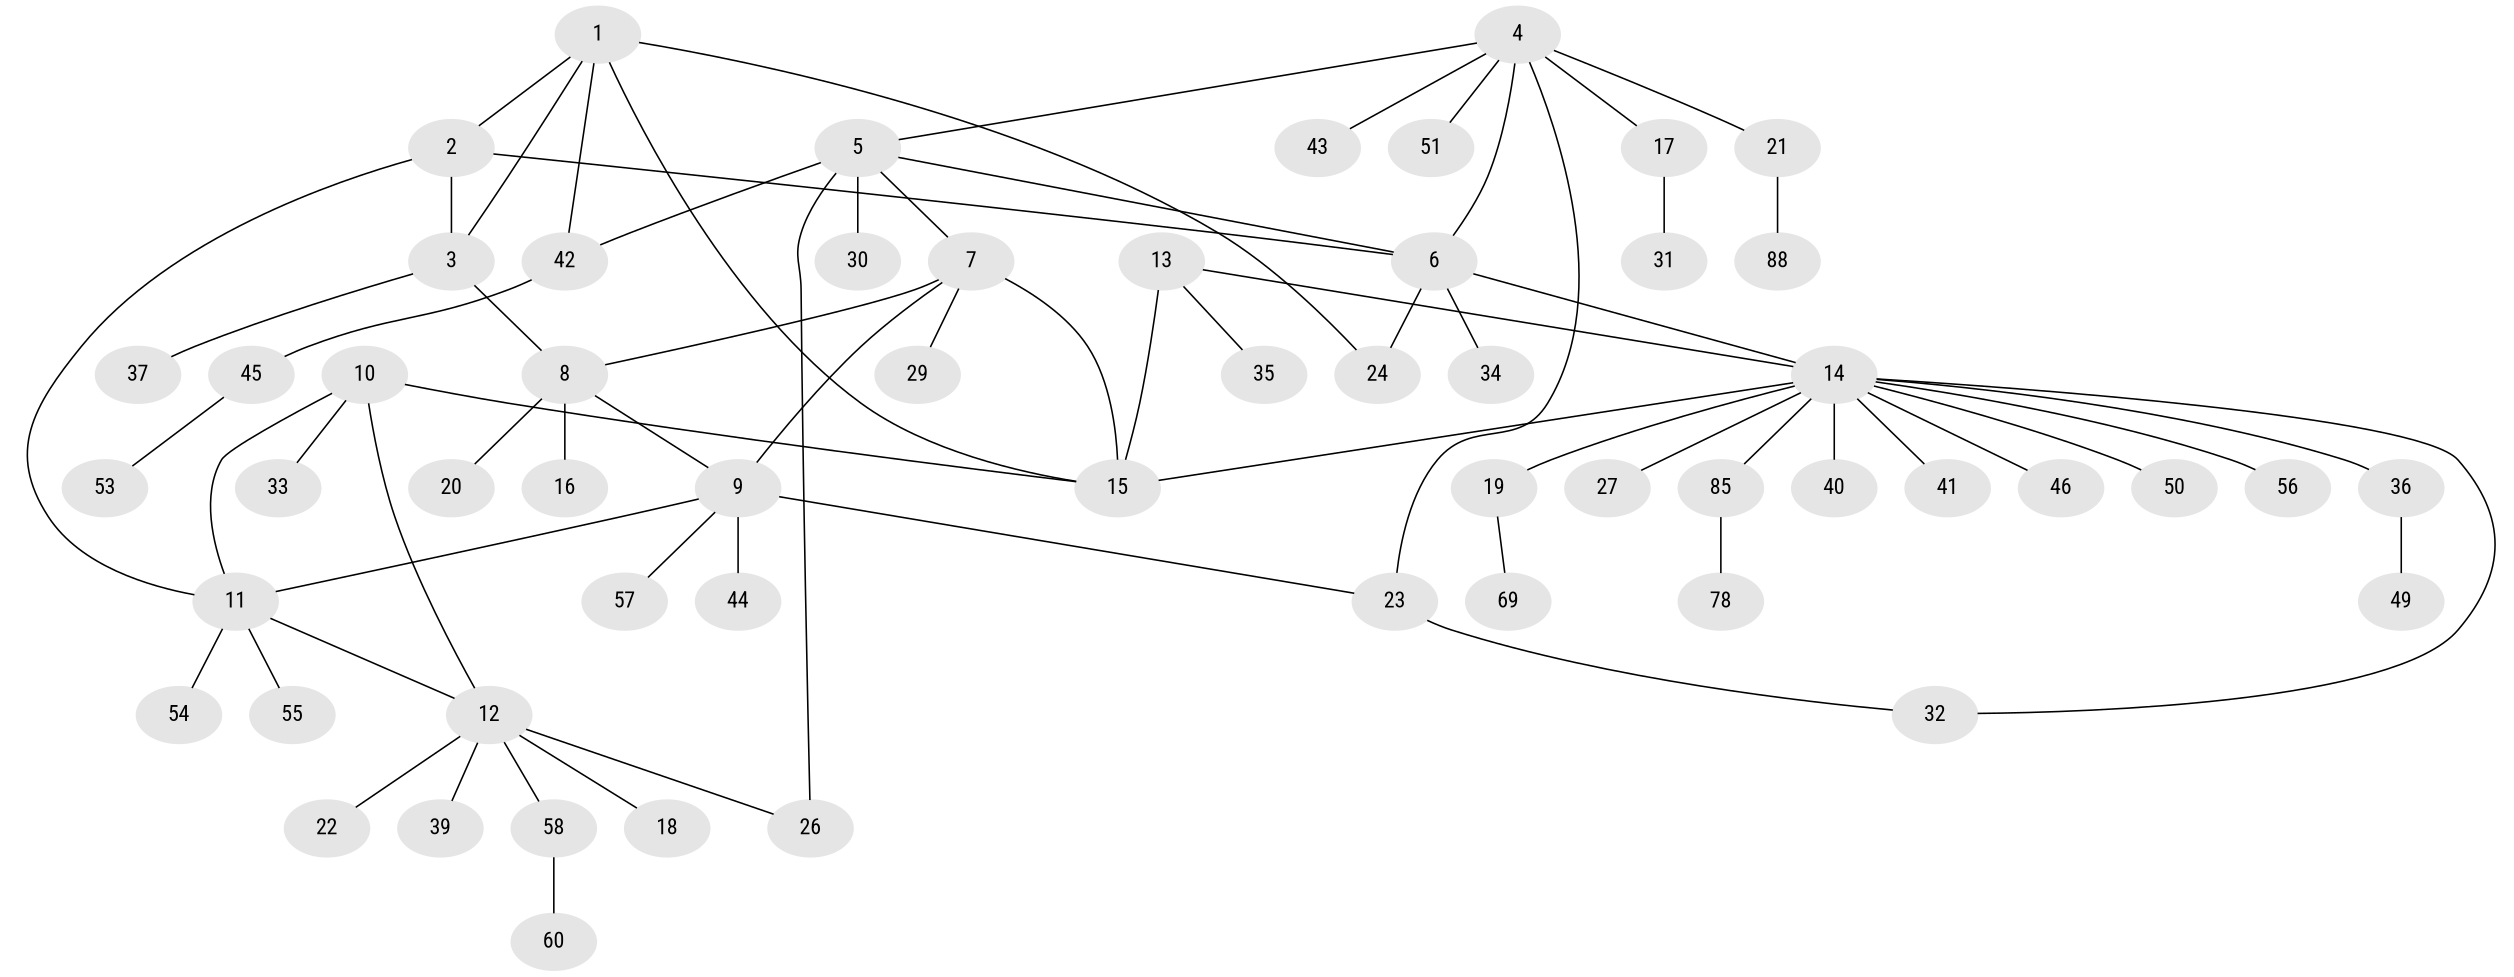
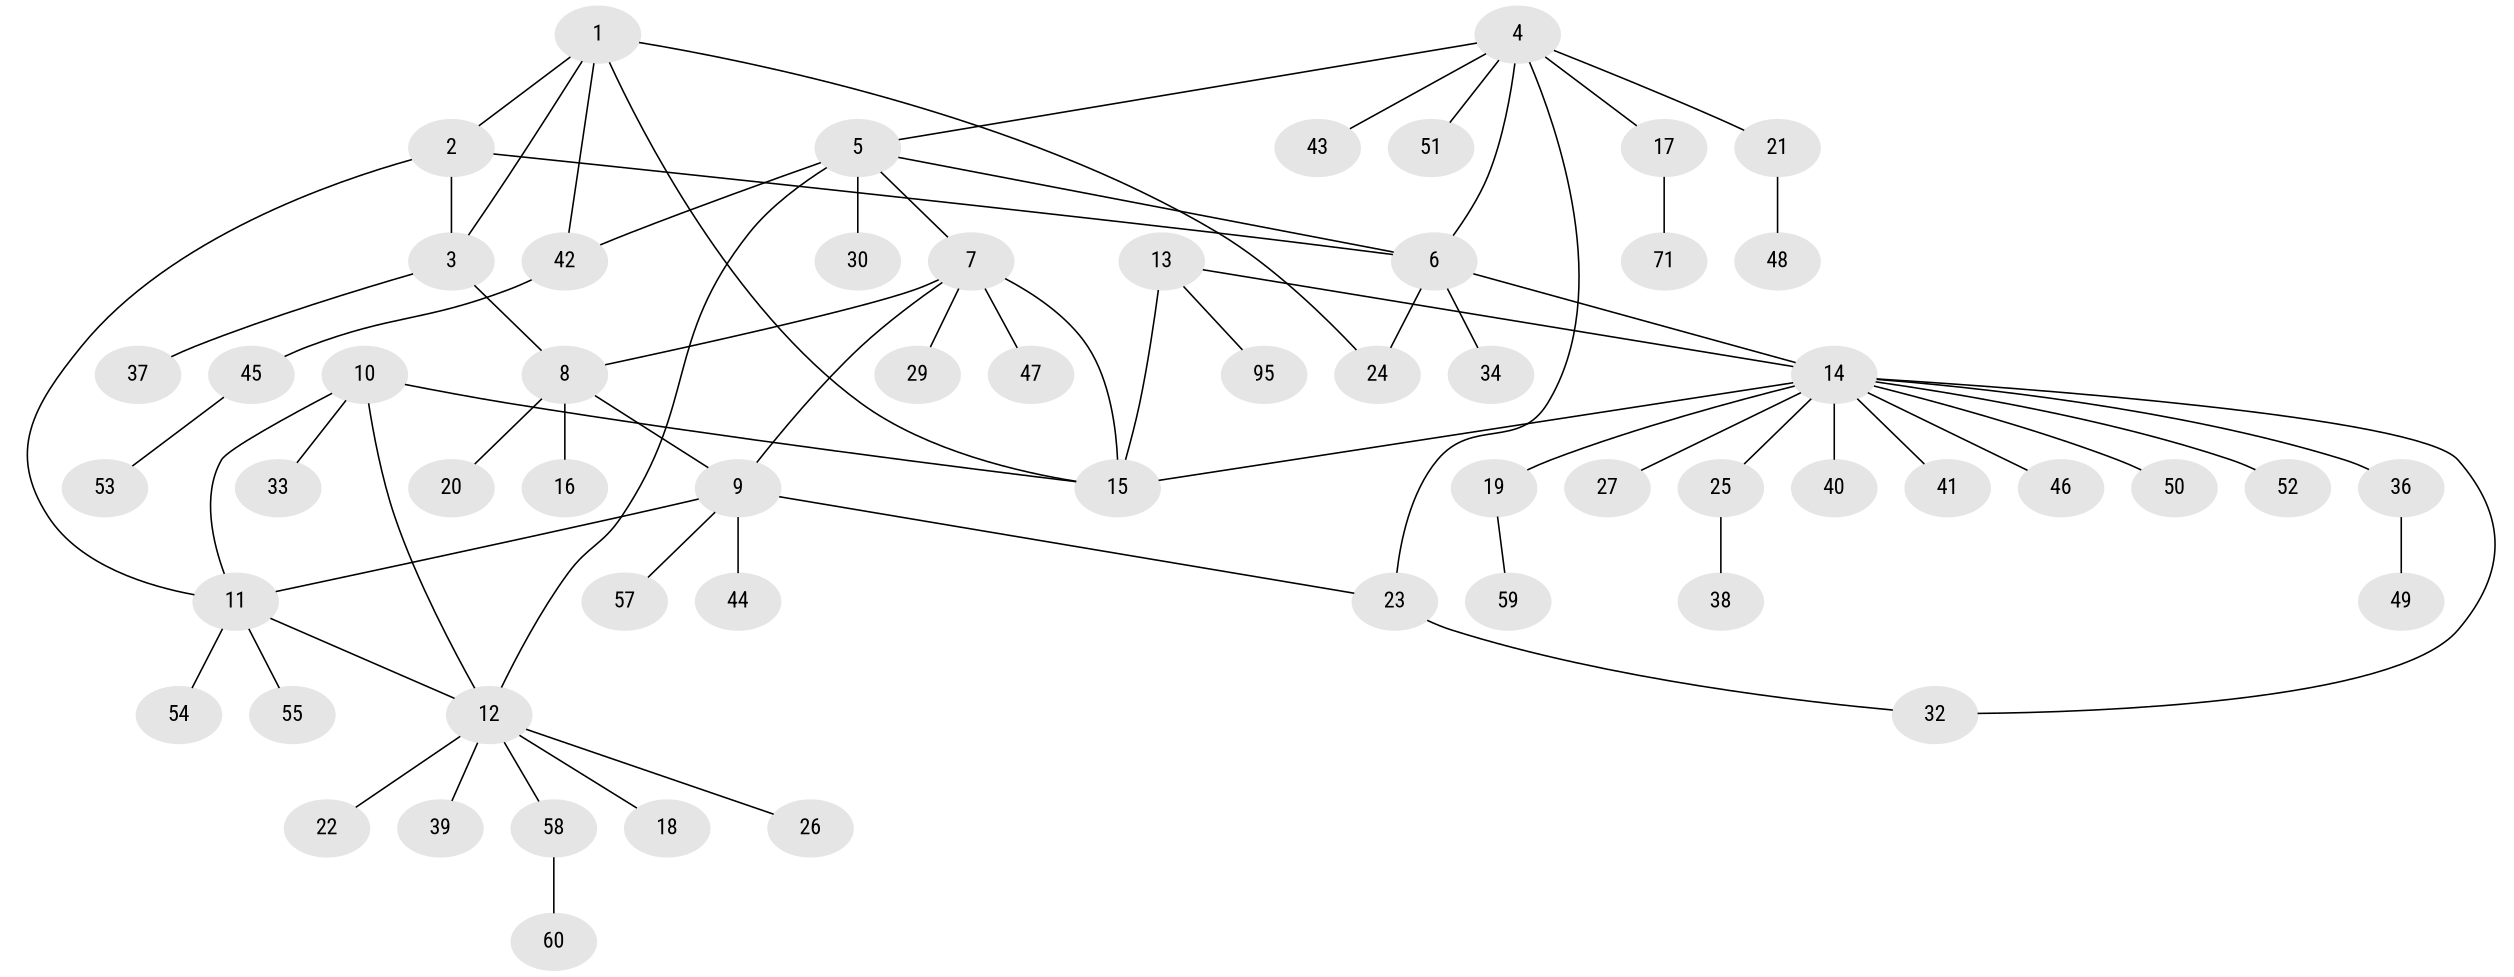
(1664, 261) -> (1664, 261)
(1778, 261) -> (1778, 261)
none -> (1031, 375)
(1264, 375) -> (1264, 375)
(804, 481) -> (671, 410)
(1721, 488) -> (1721, 488)
(2288, 488) -> (2288, 488)
(1508, 602) -> (1508, 602)
(1721, 602) -> (1721, 602)
